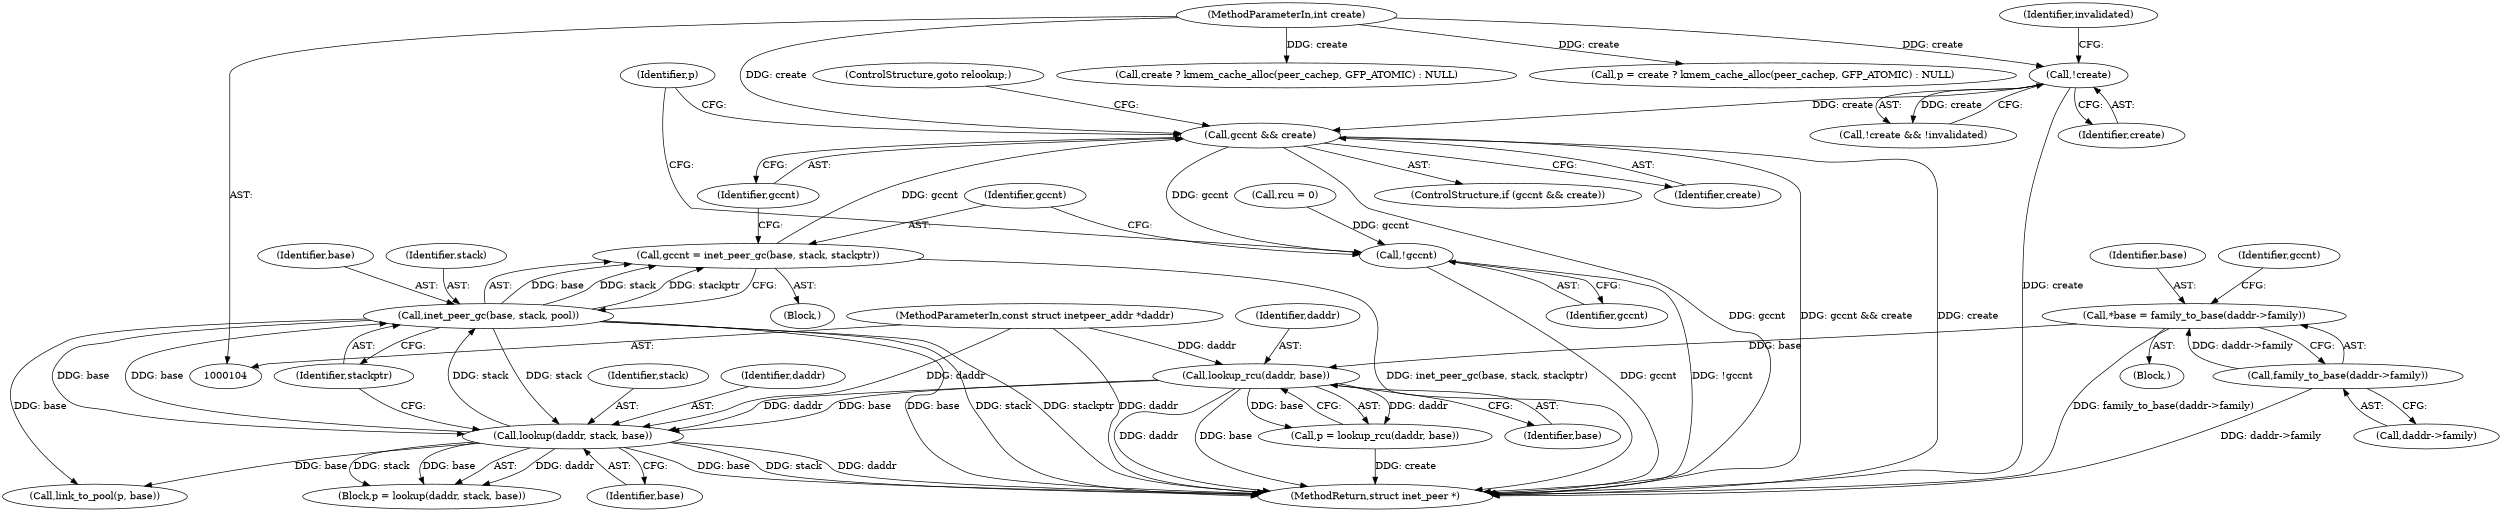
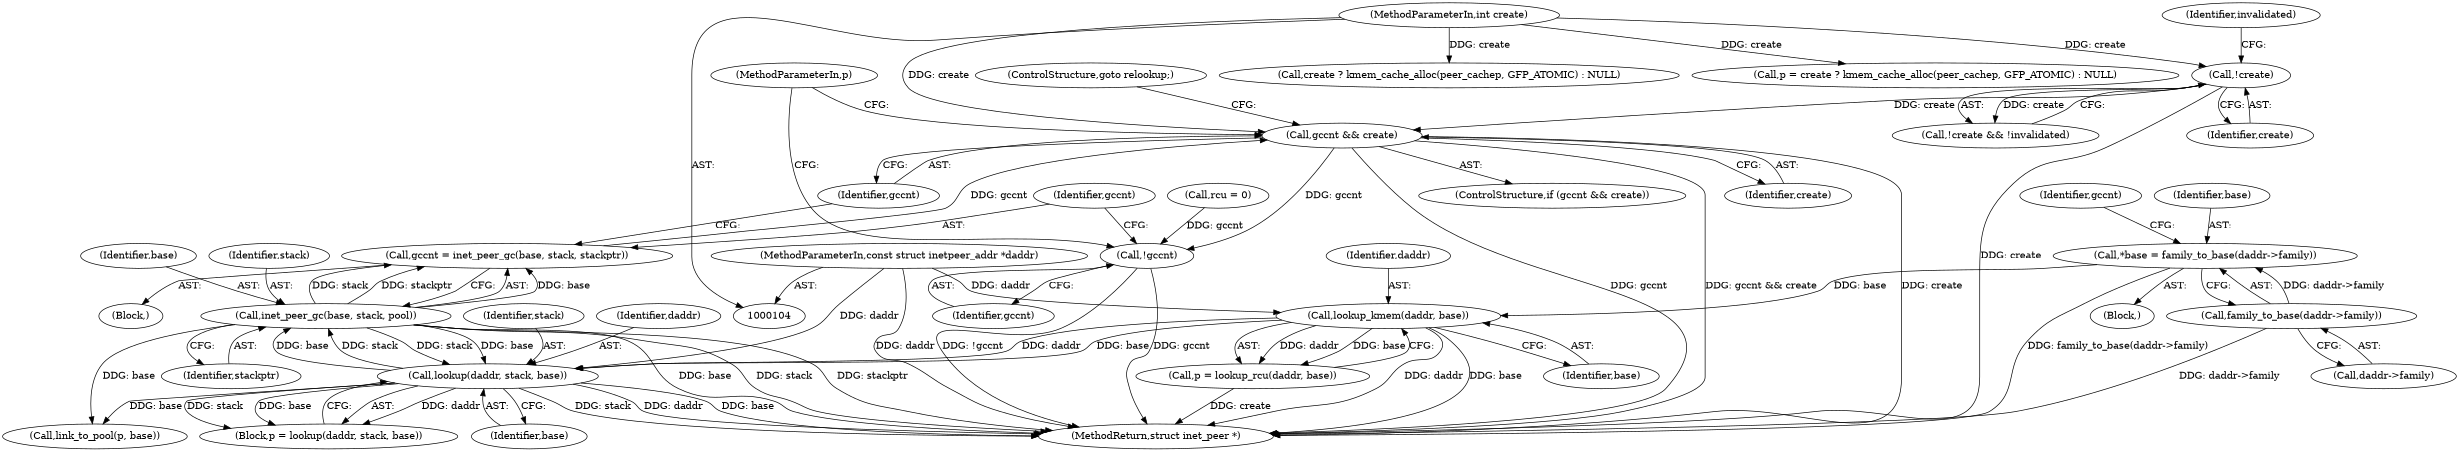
(668, 75) -> (794, 75)
(1378, 334) -> none
(1256, 376) -> (1388, 316)
(413, 416) -> (337, 394)
